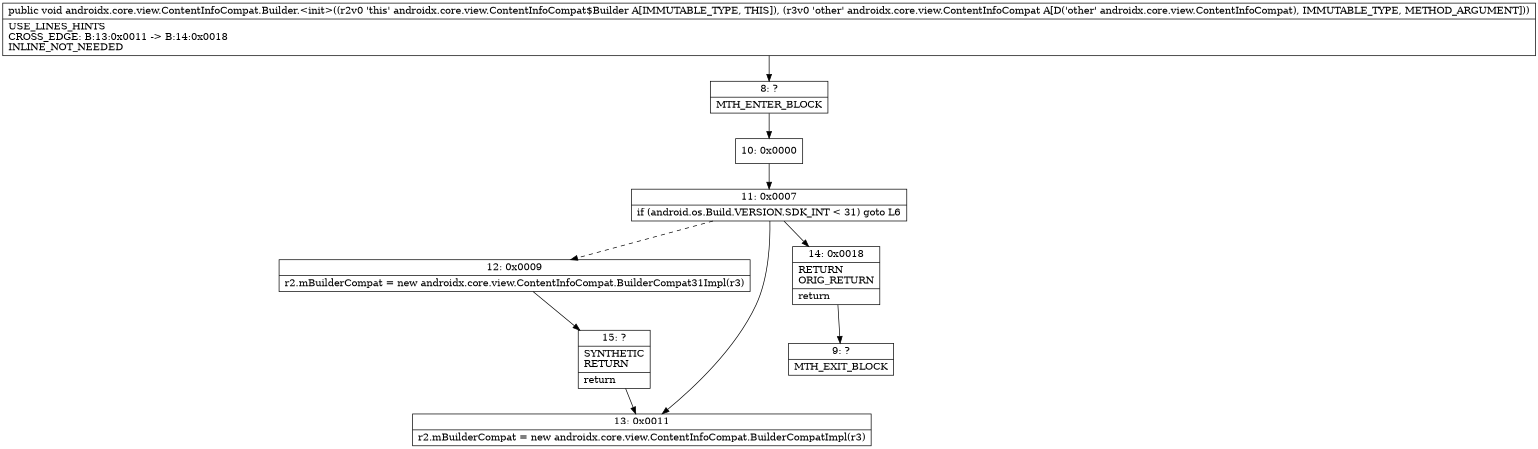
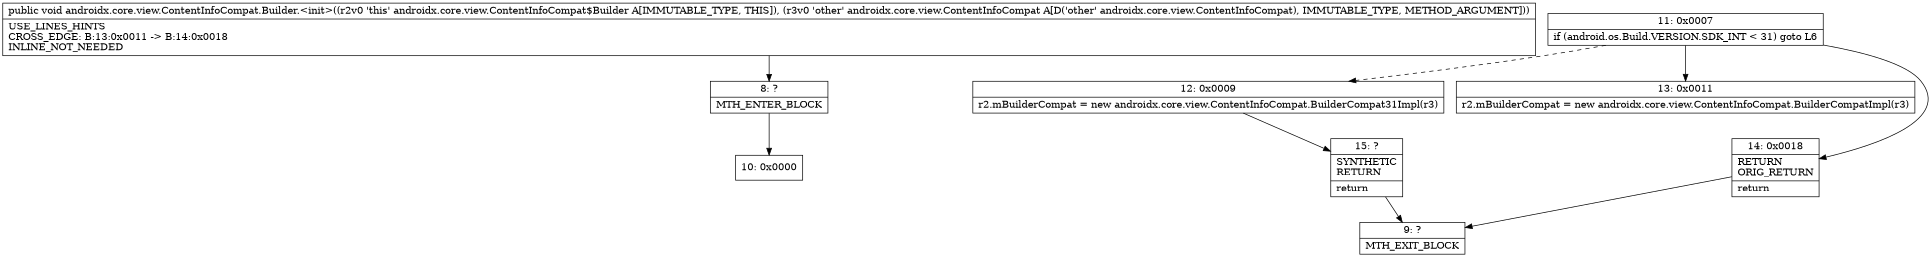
(769, 173) -> none
(629, 398) -> (1392, 207)
